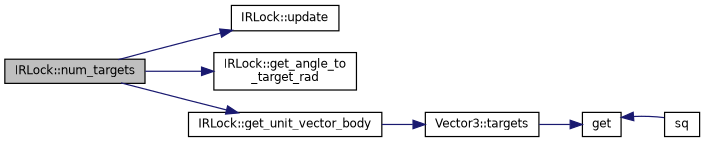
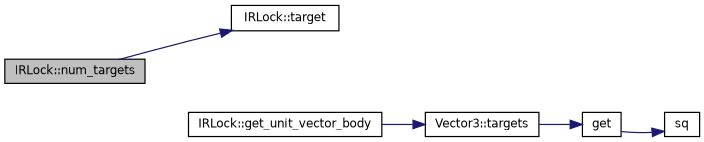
(285, 18) -> (285, 18)
(285, 71) -> none
(174, 97) -> none
(649, 116) -> (637, 133)
